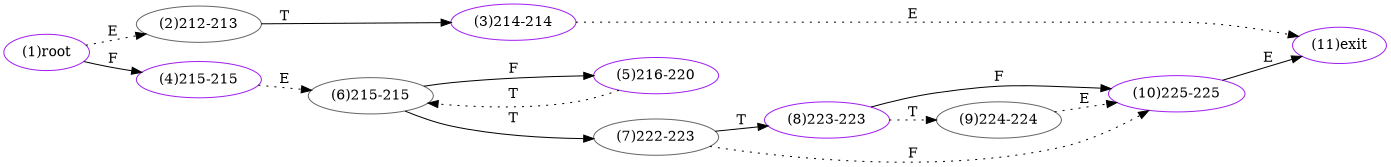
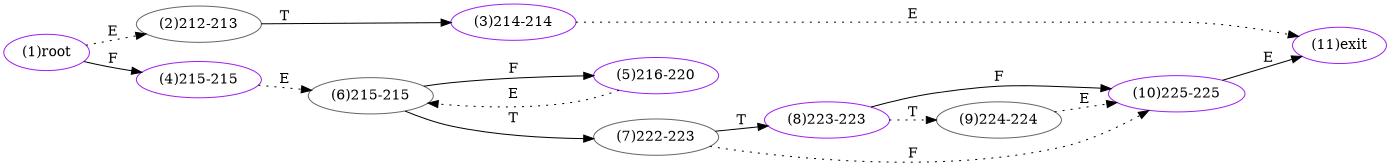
(513, 94) -> (513, 94)
